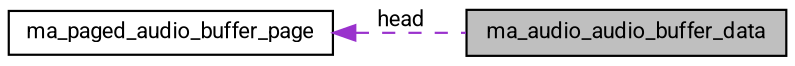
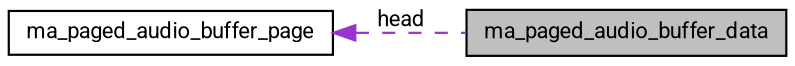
(626, 33) -> (626, 33)
